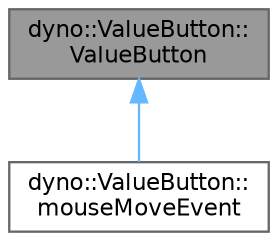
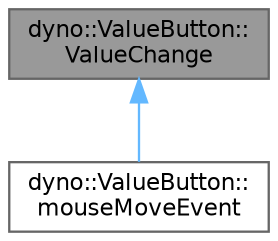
(139, 44) -> (139, 44)
